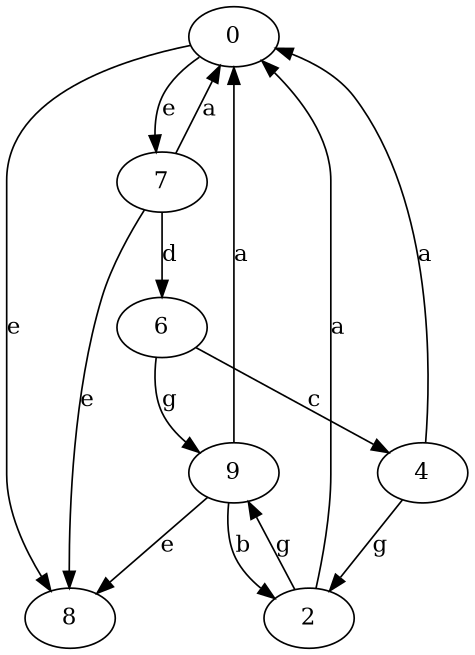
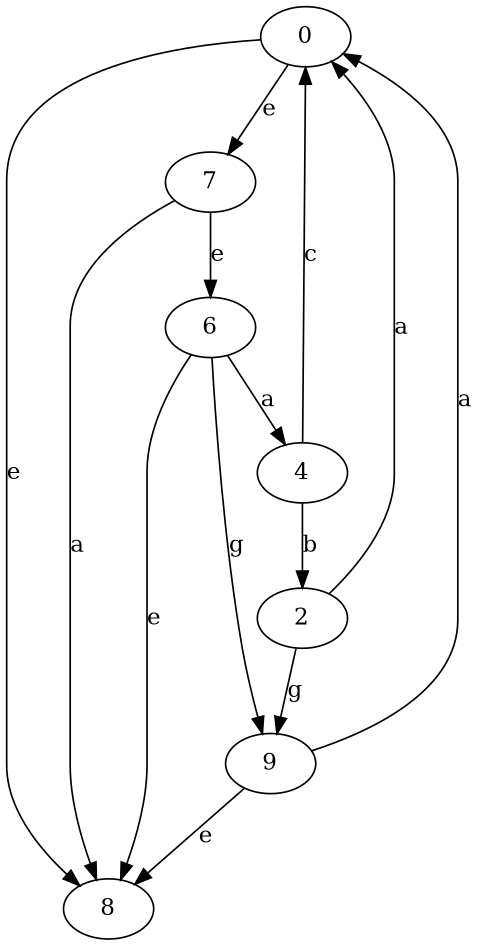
(194, 117) -> none
(170, 255) -> (218, 255)
(425, 255) -> (311, 255)
(88, 400) -> (78, 546)
(314, 400) -> (268, 400)
(381, 546) -> (311, 546)
(232, 550) -> none
none -> (147, 606)
